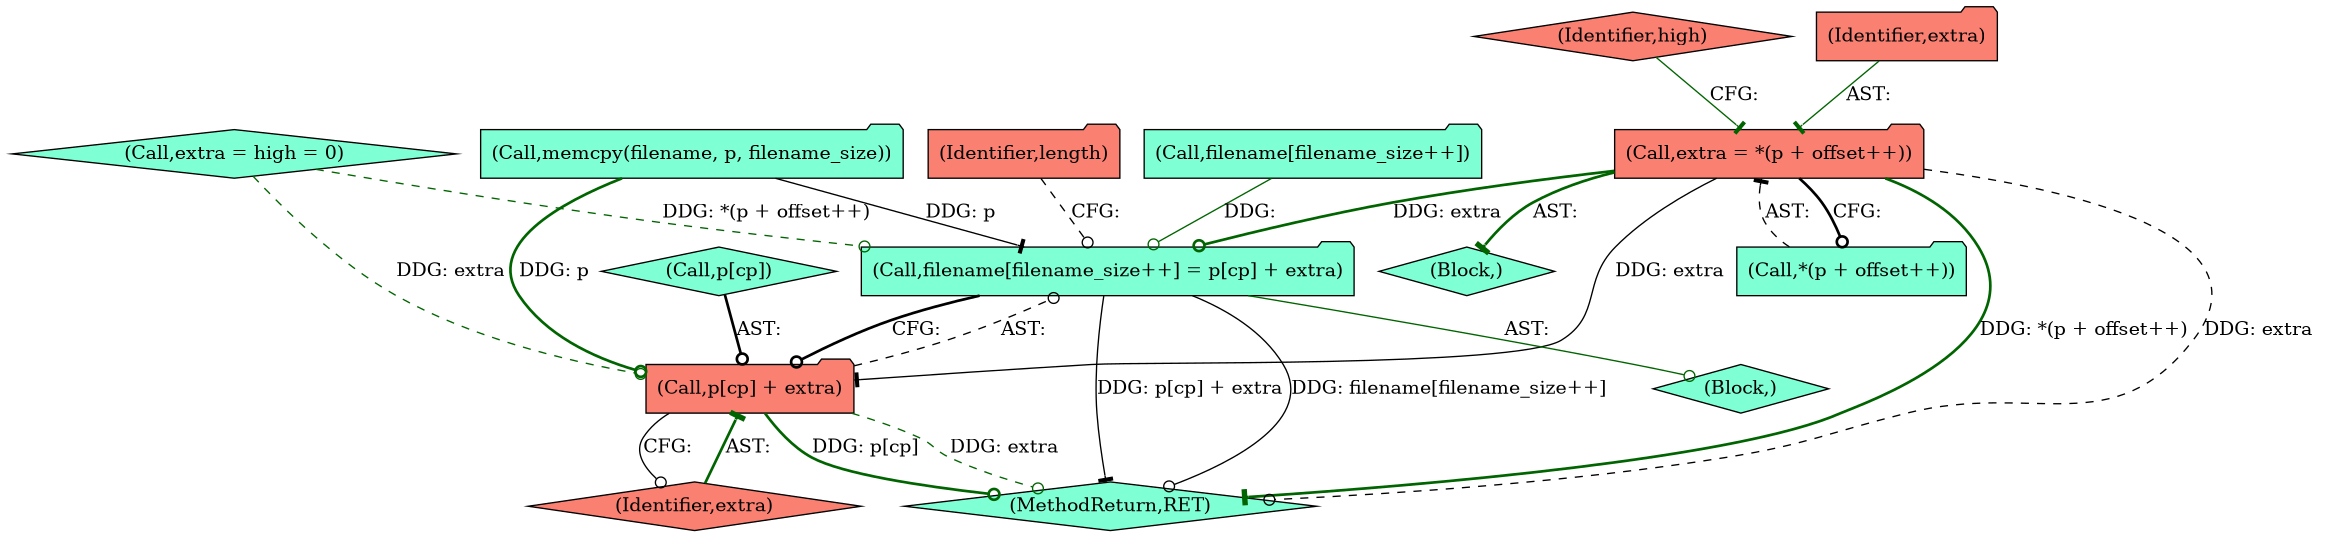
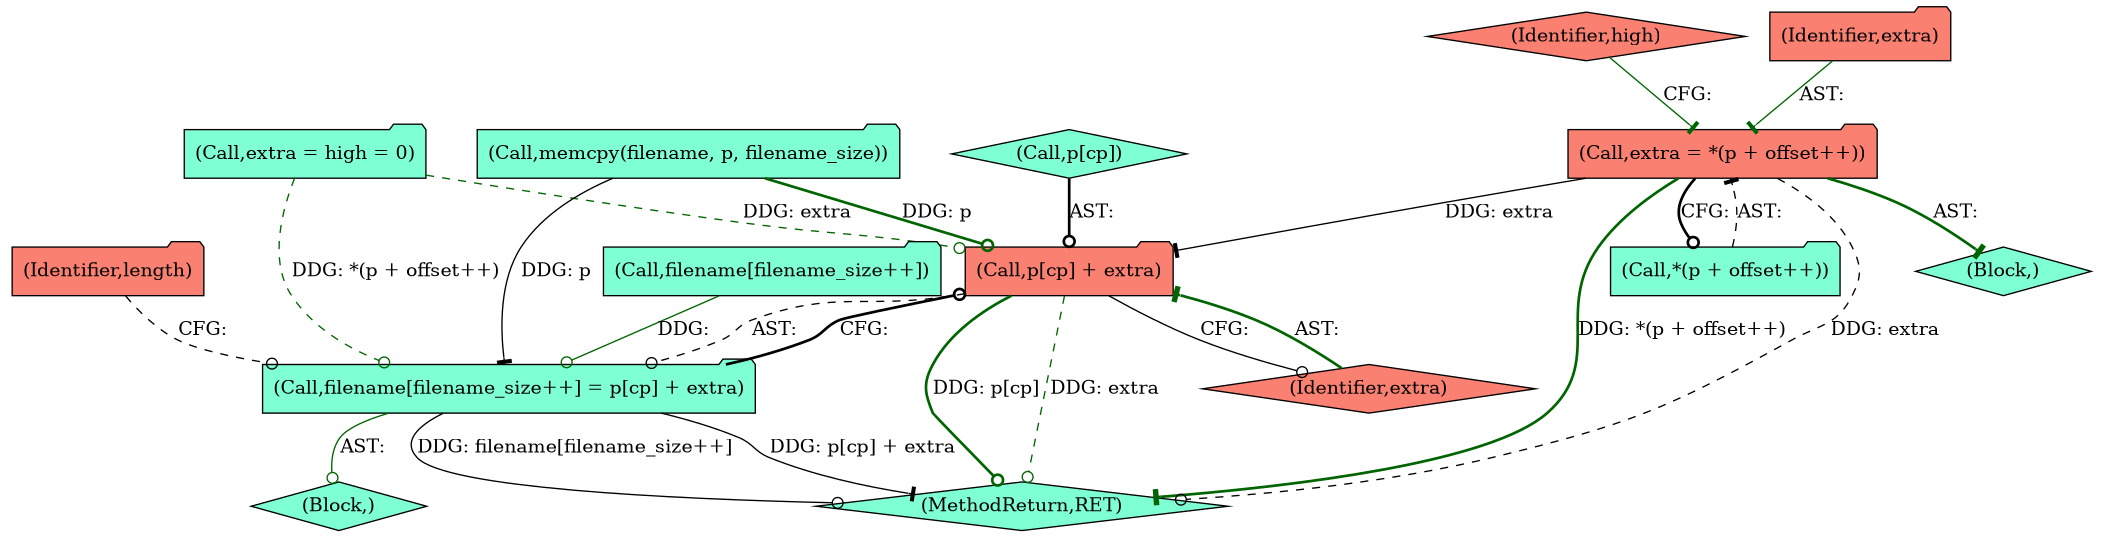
(234, 154) -> (305, 154)
(1408, 200) -> none
